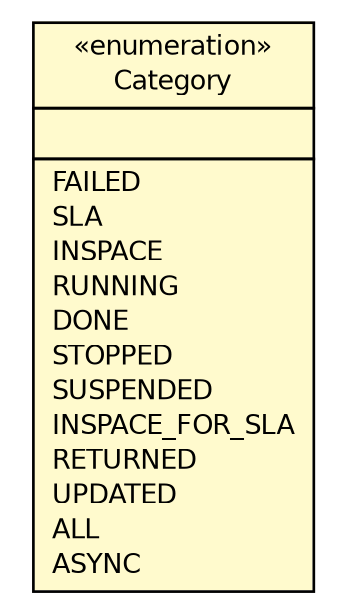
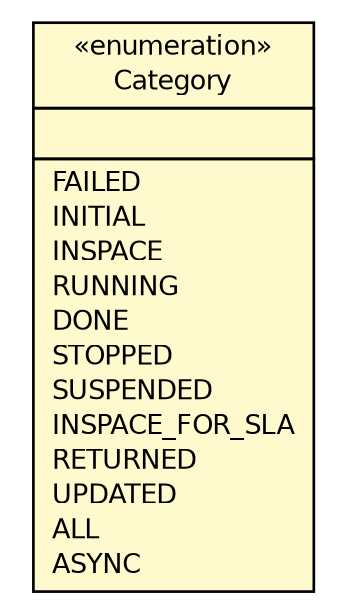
(77, 218) -> (99, 218)
